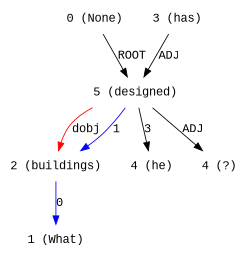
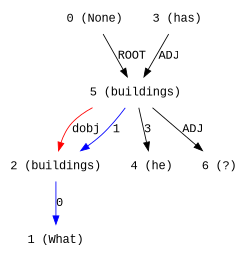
(136, 92) -> (136, 92)
(219, 166) -> (219, 166)
